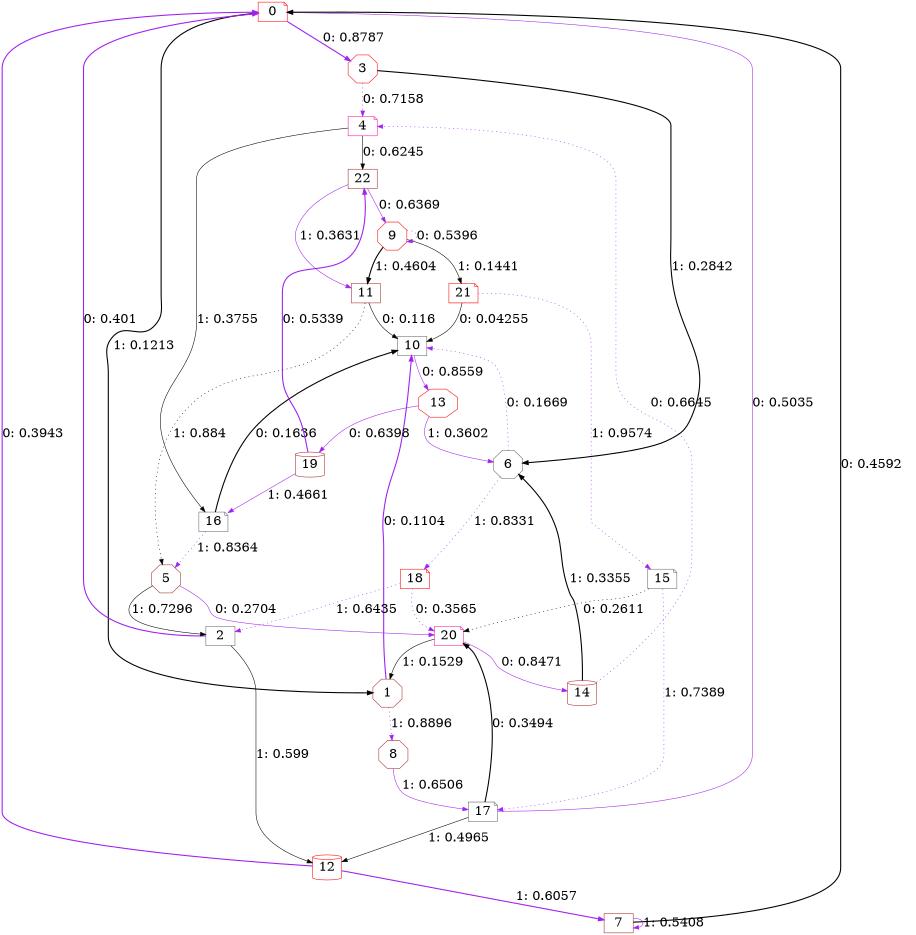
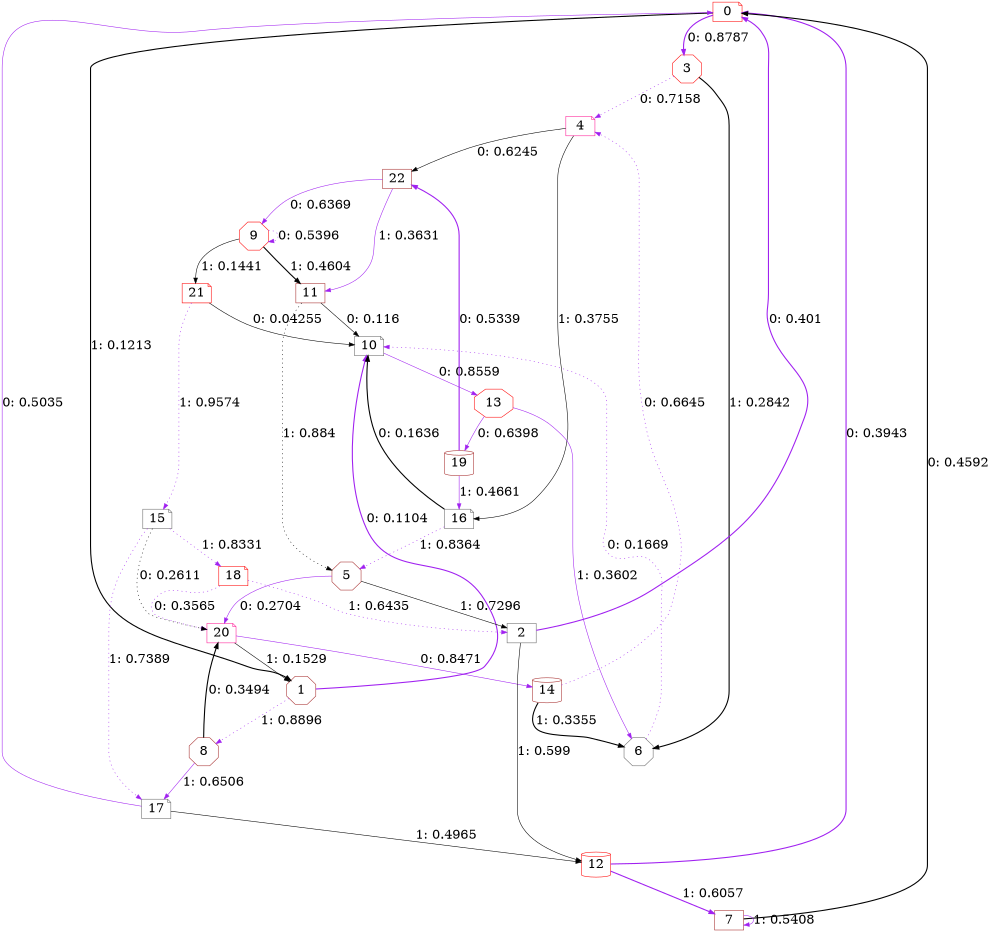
(412, 346) -> (369, 346)
(466, 523) -> (193, 546)
(492, 722) -> (206, 692)
